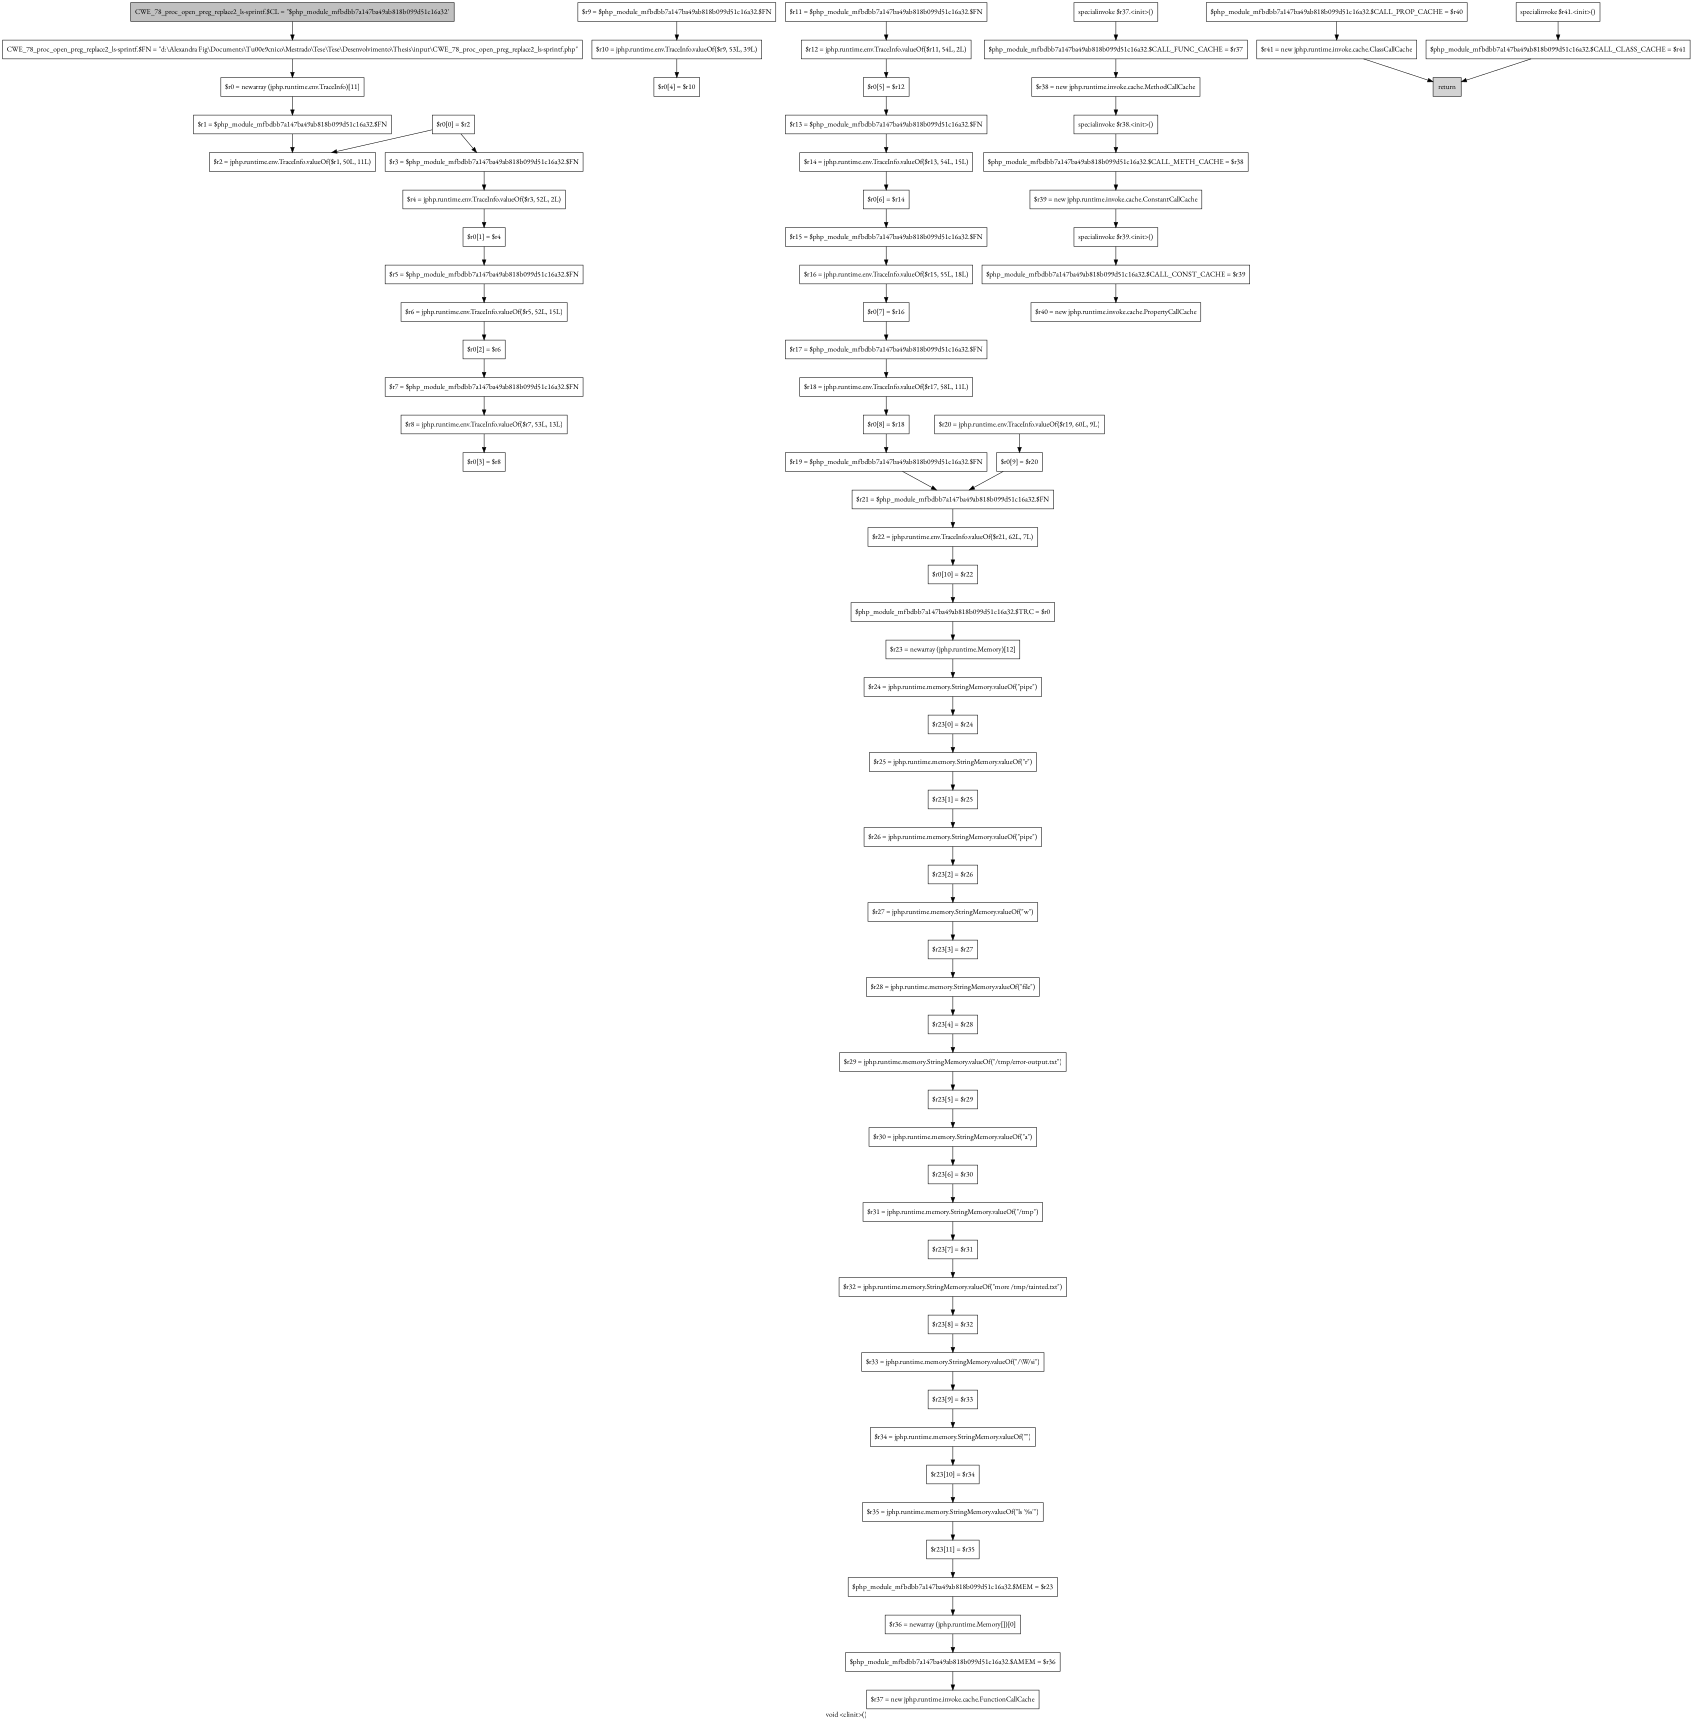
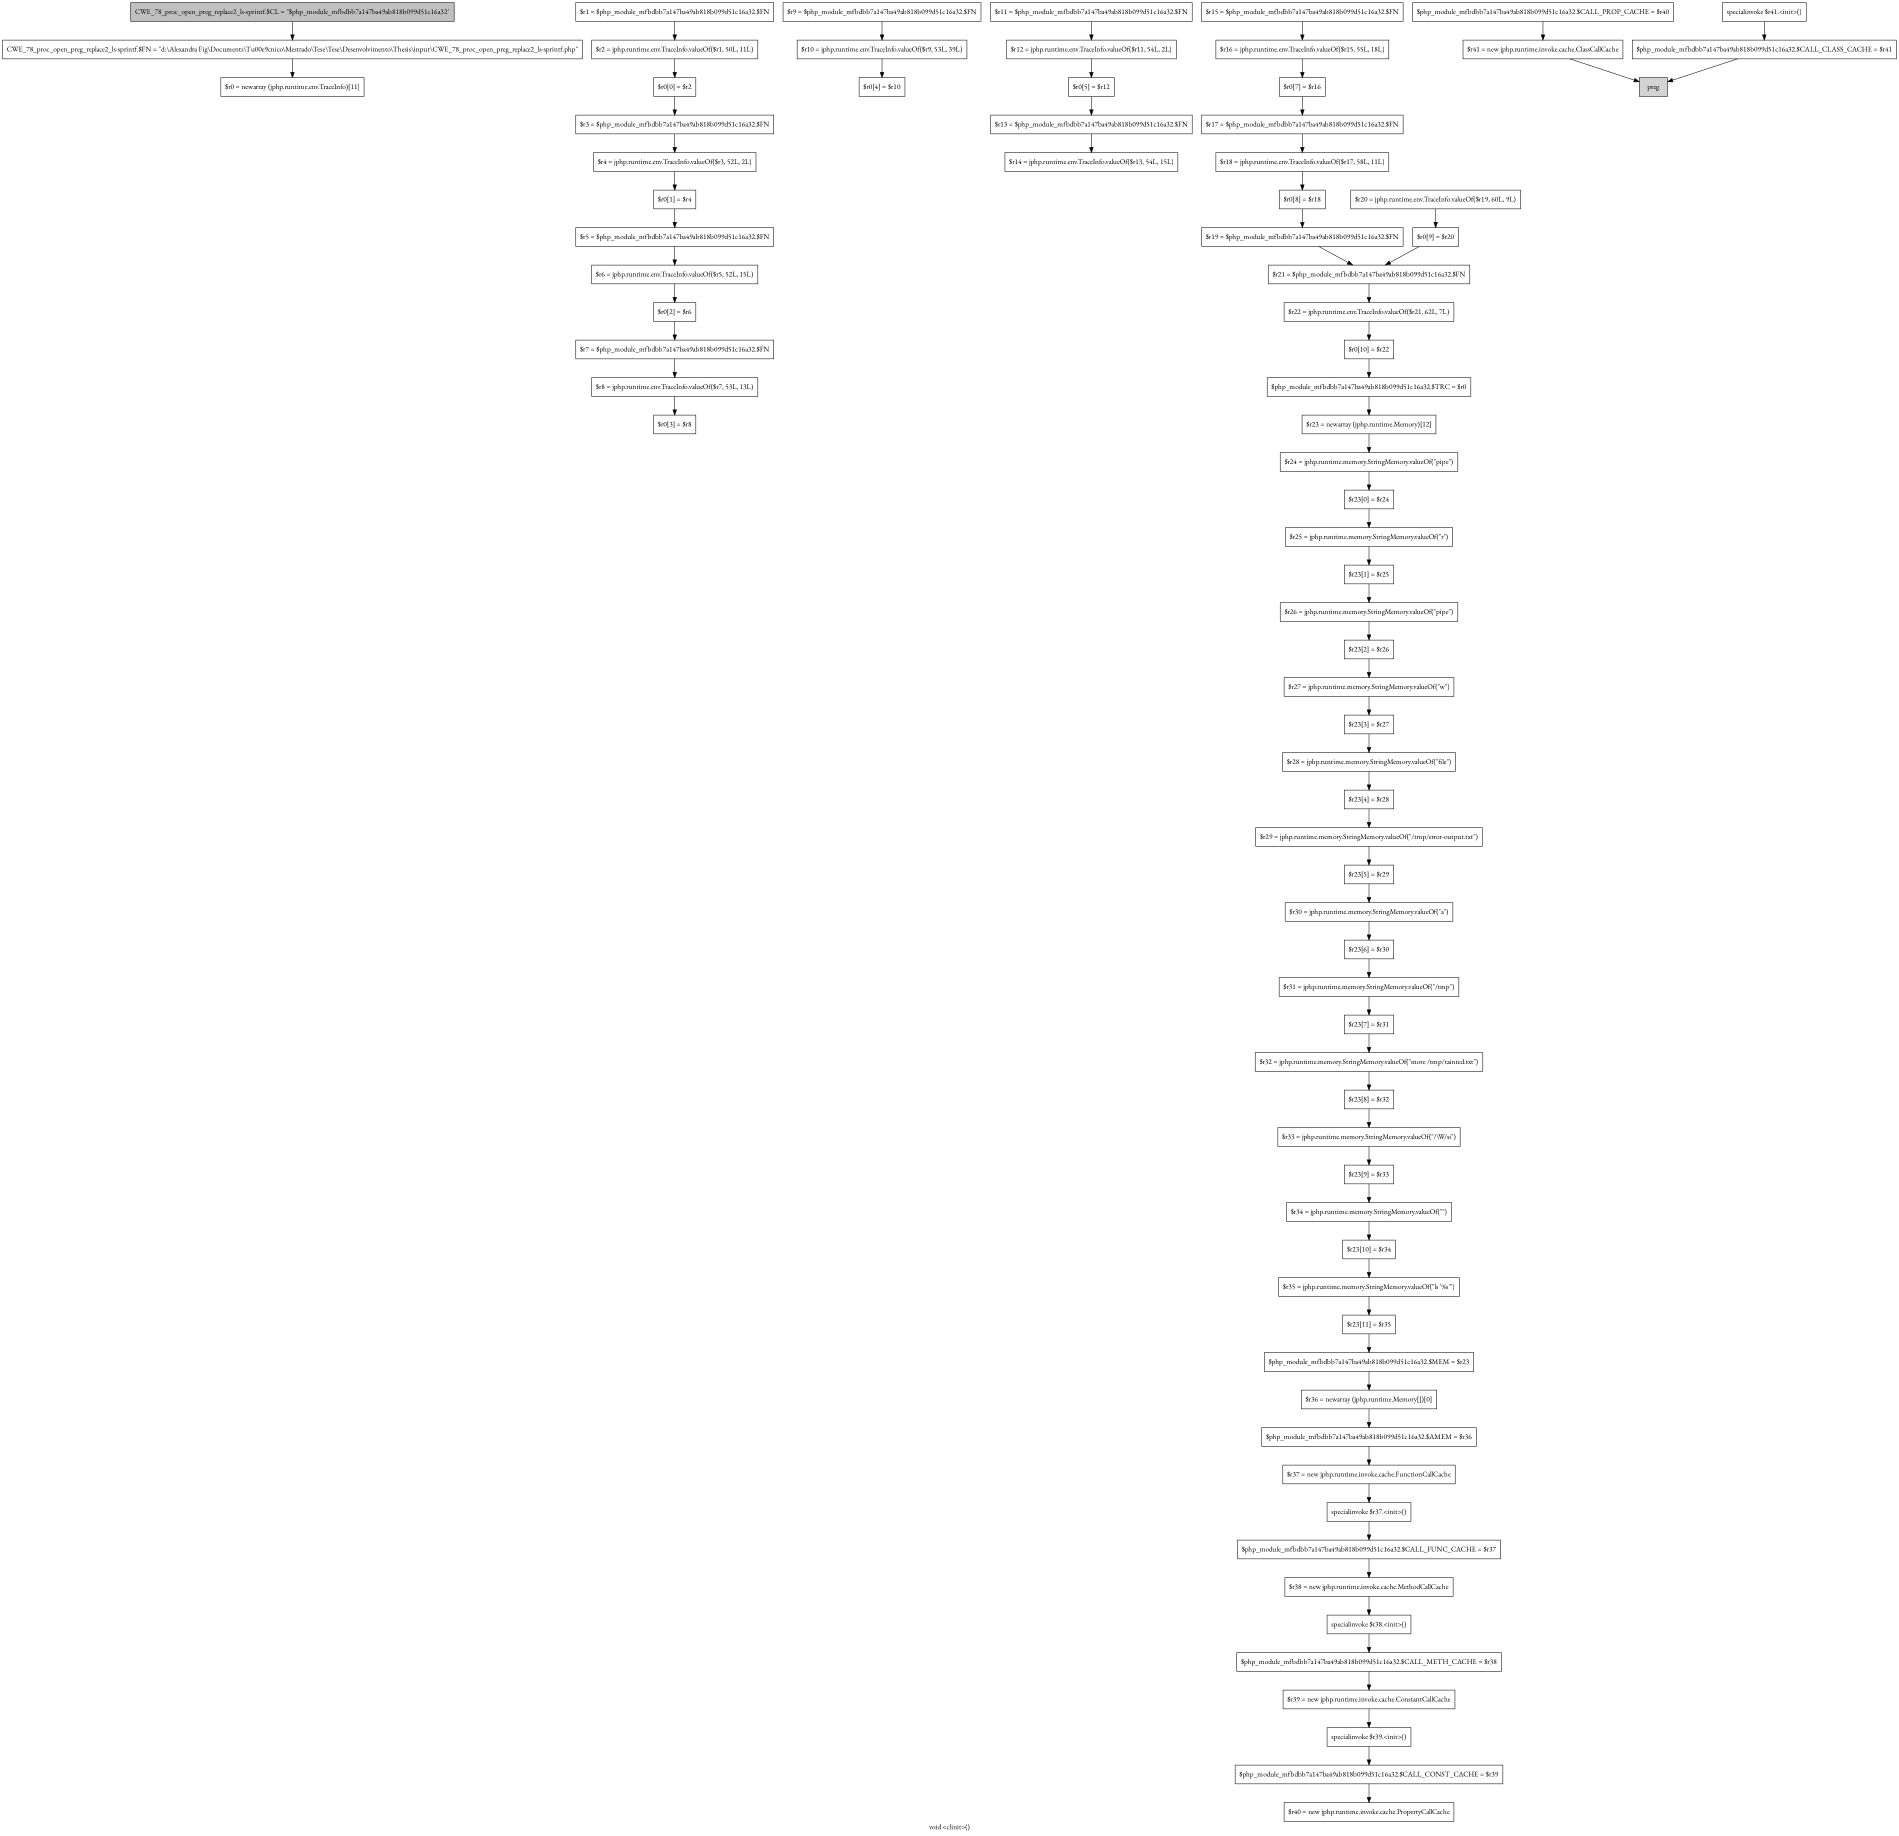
(1447, 87) -> (1653, 87)
(292, 103) -> none
(384, 141) -> (675, 66)
(886, 199) -> none
none -> (1369, 1491)
